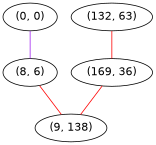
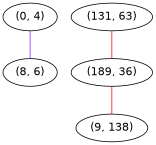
(30, 17) -> (30, 17)
(112, 17) -> (112, 17)
(112, 72) -> (112, 72)
(50, 100) -> none
